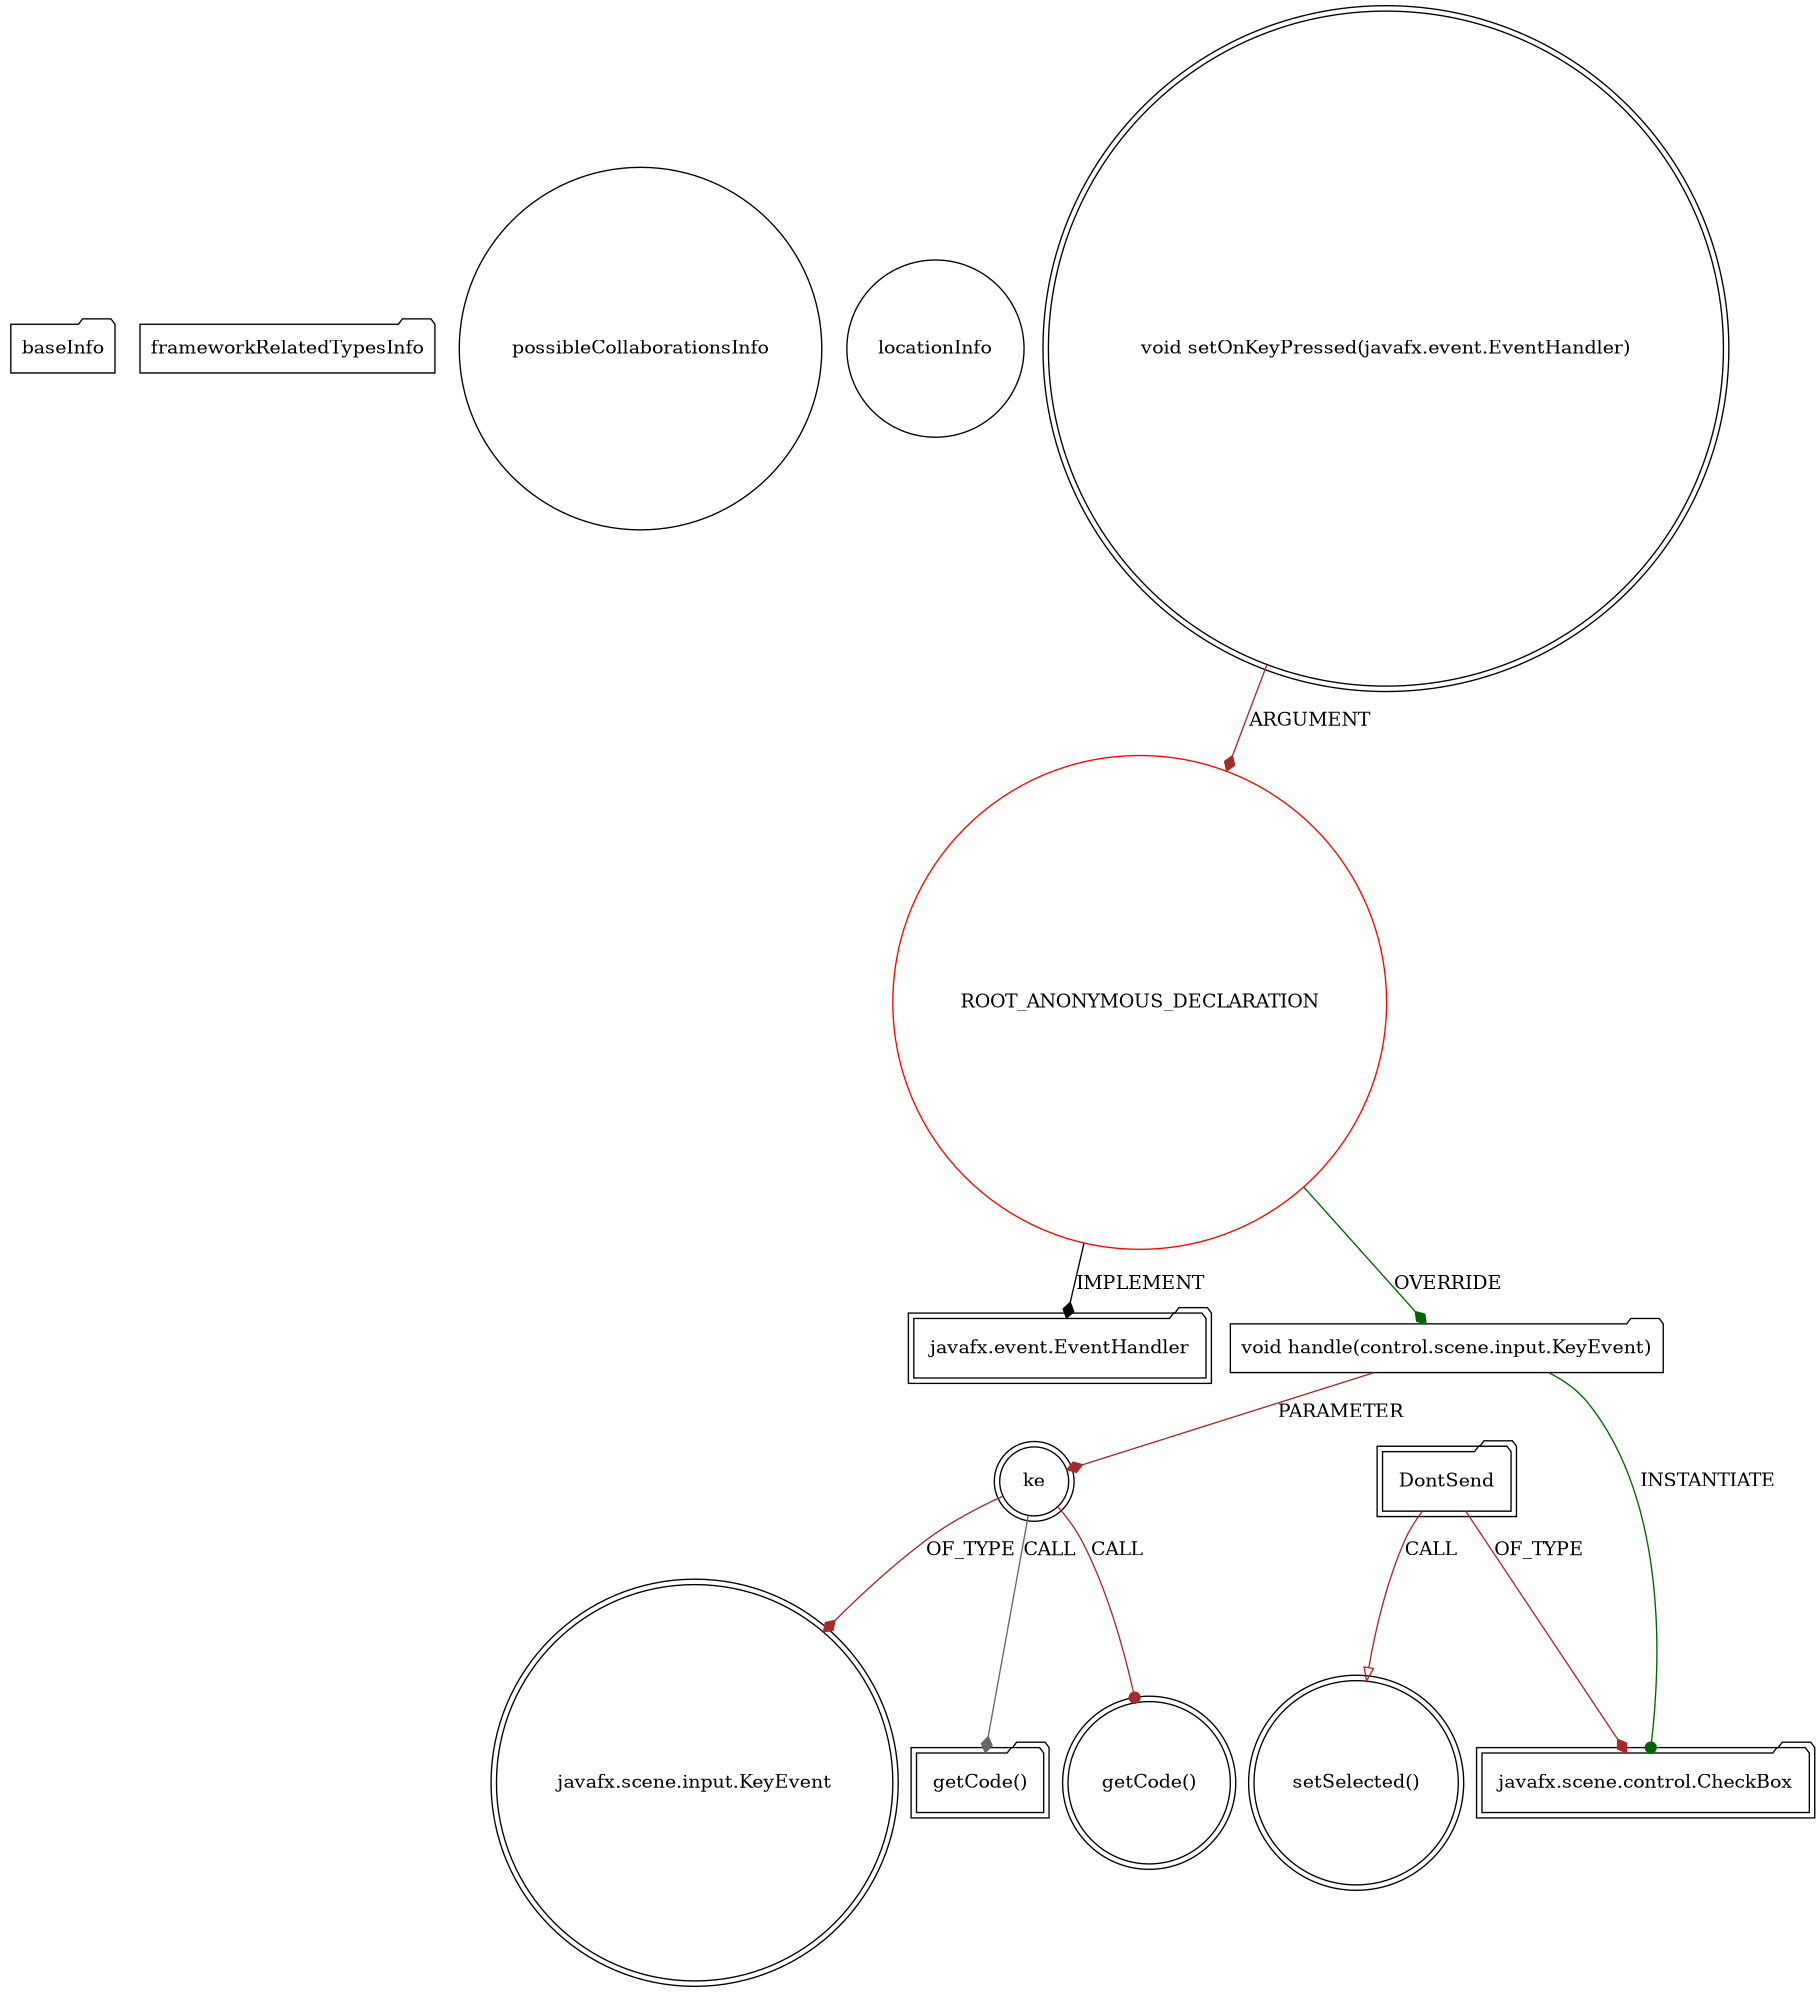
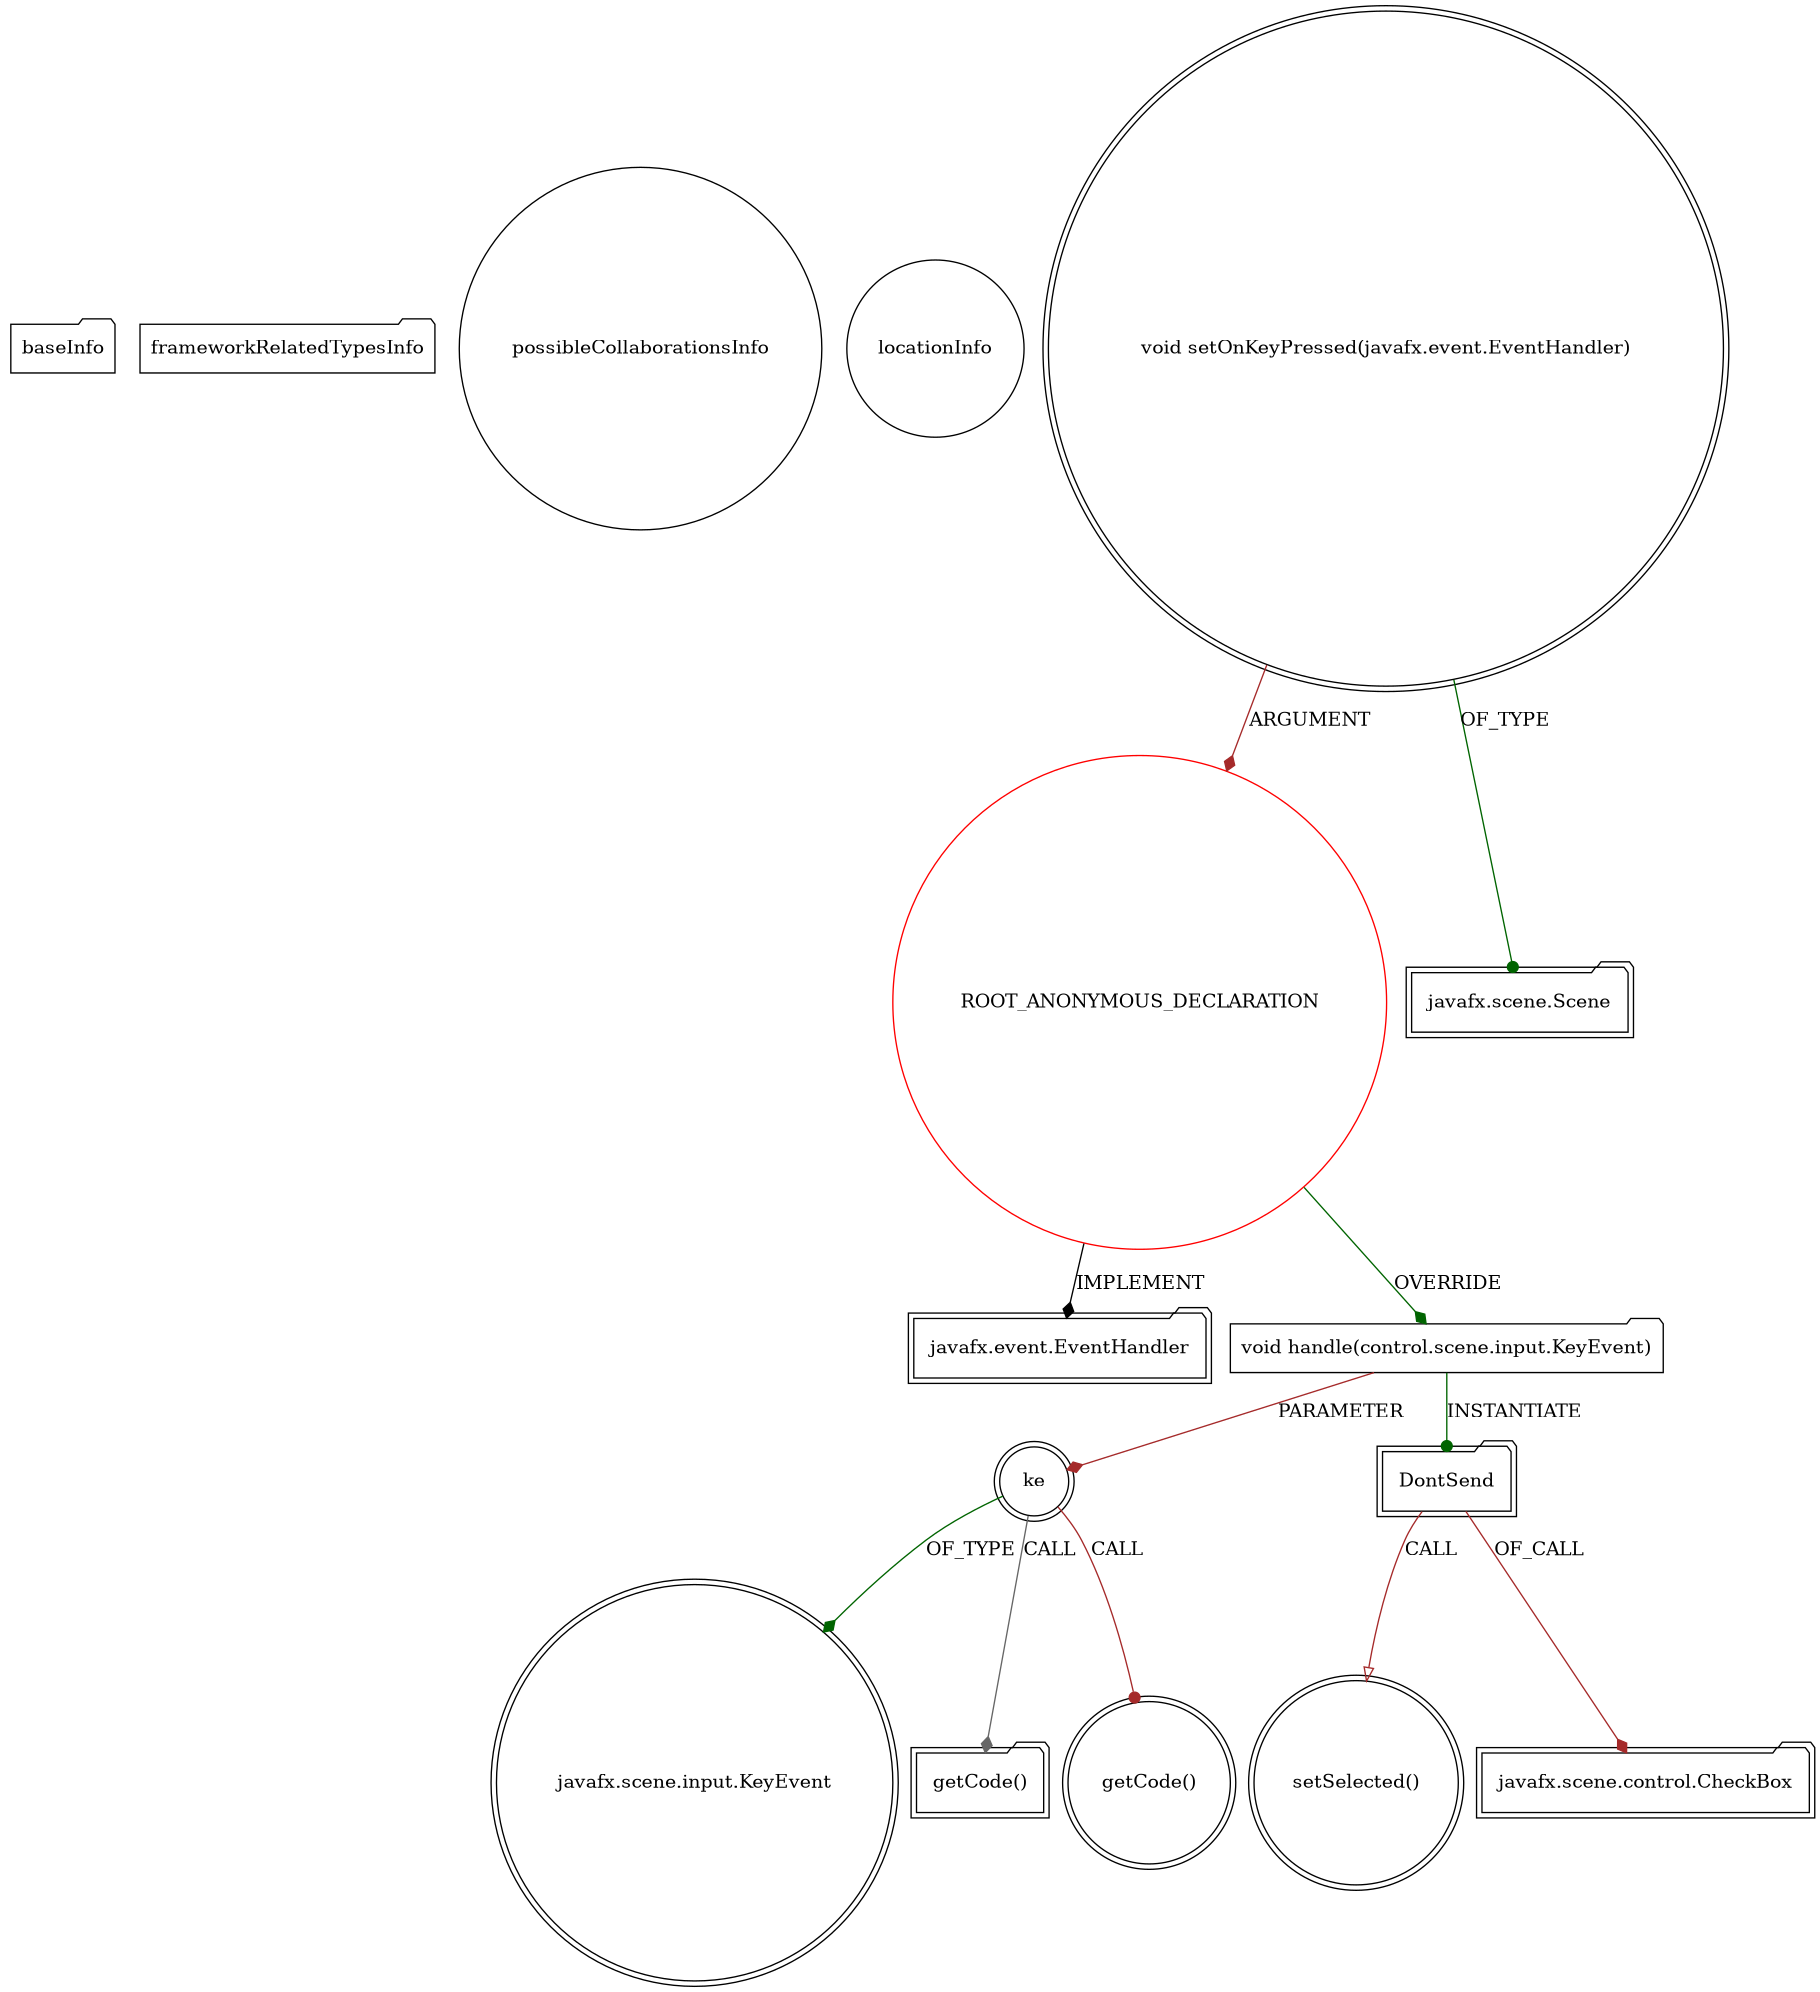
none -> (1520, 1002)
(1647, 1541) -> (1447, 1407)
(913, 1550) -> (913, 1550)
(1539, 1550) -> (1539, 1550)
